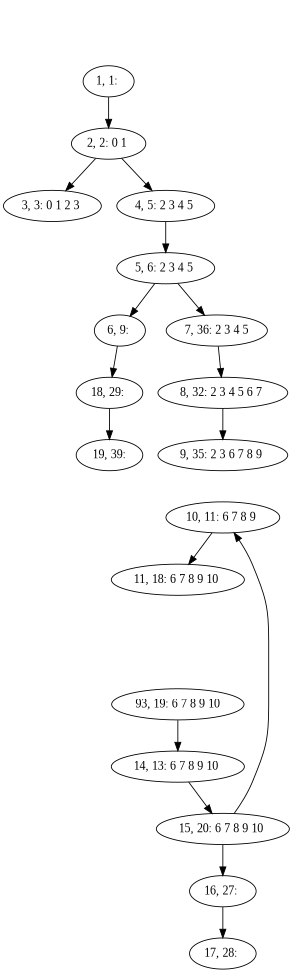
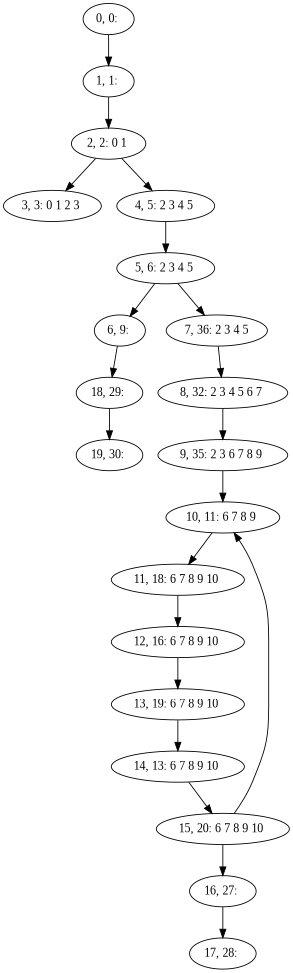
none -> (109, 19)
(109, 455) -> (109, 455)
none -> (223, 482)
none -> (178, 642)
(178, 704) -> (178, 704)
